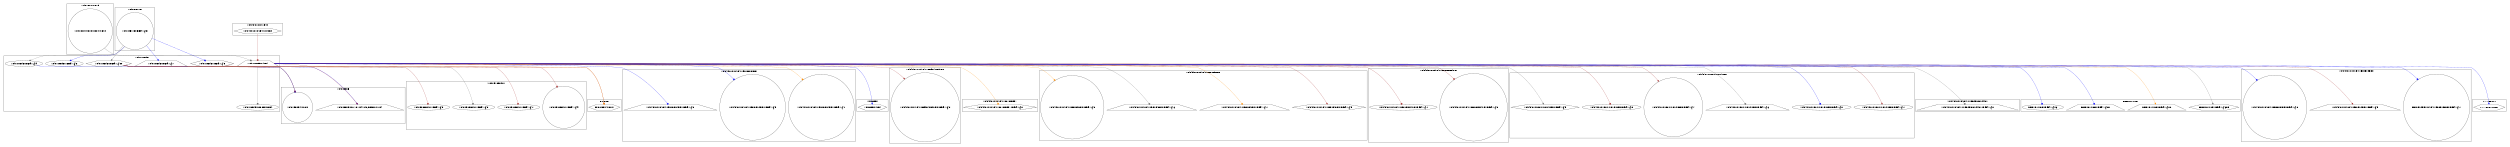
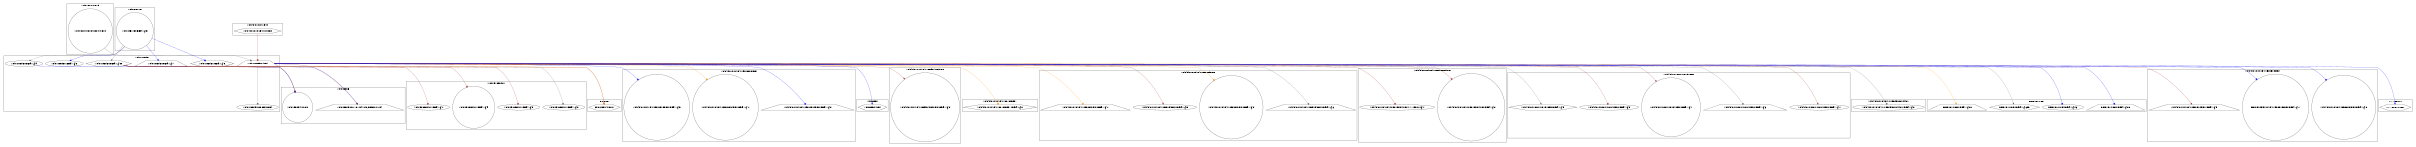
(1329, 107) -> (1165, 107)
(1403, 107) -> (1397, 107)
(1822, 107) -> none
(1968, 107) -> (1889, 107)
